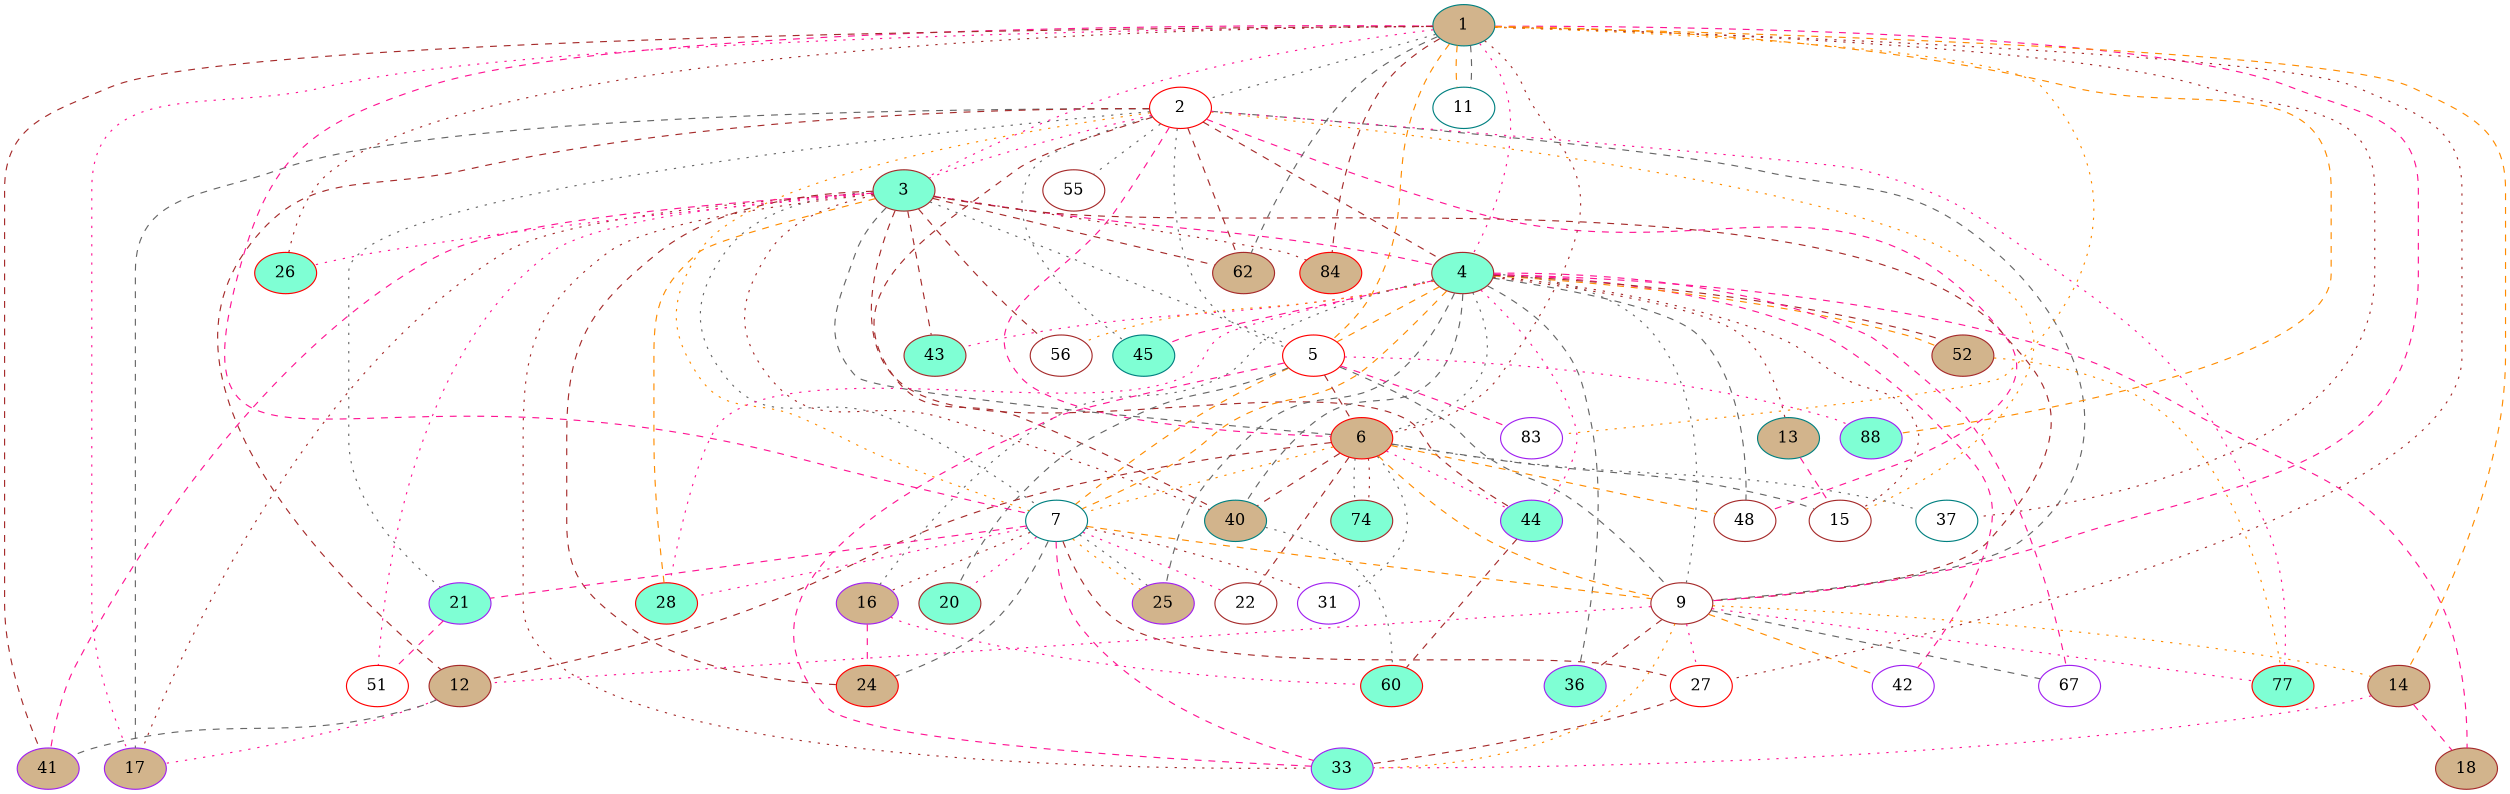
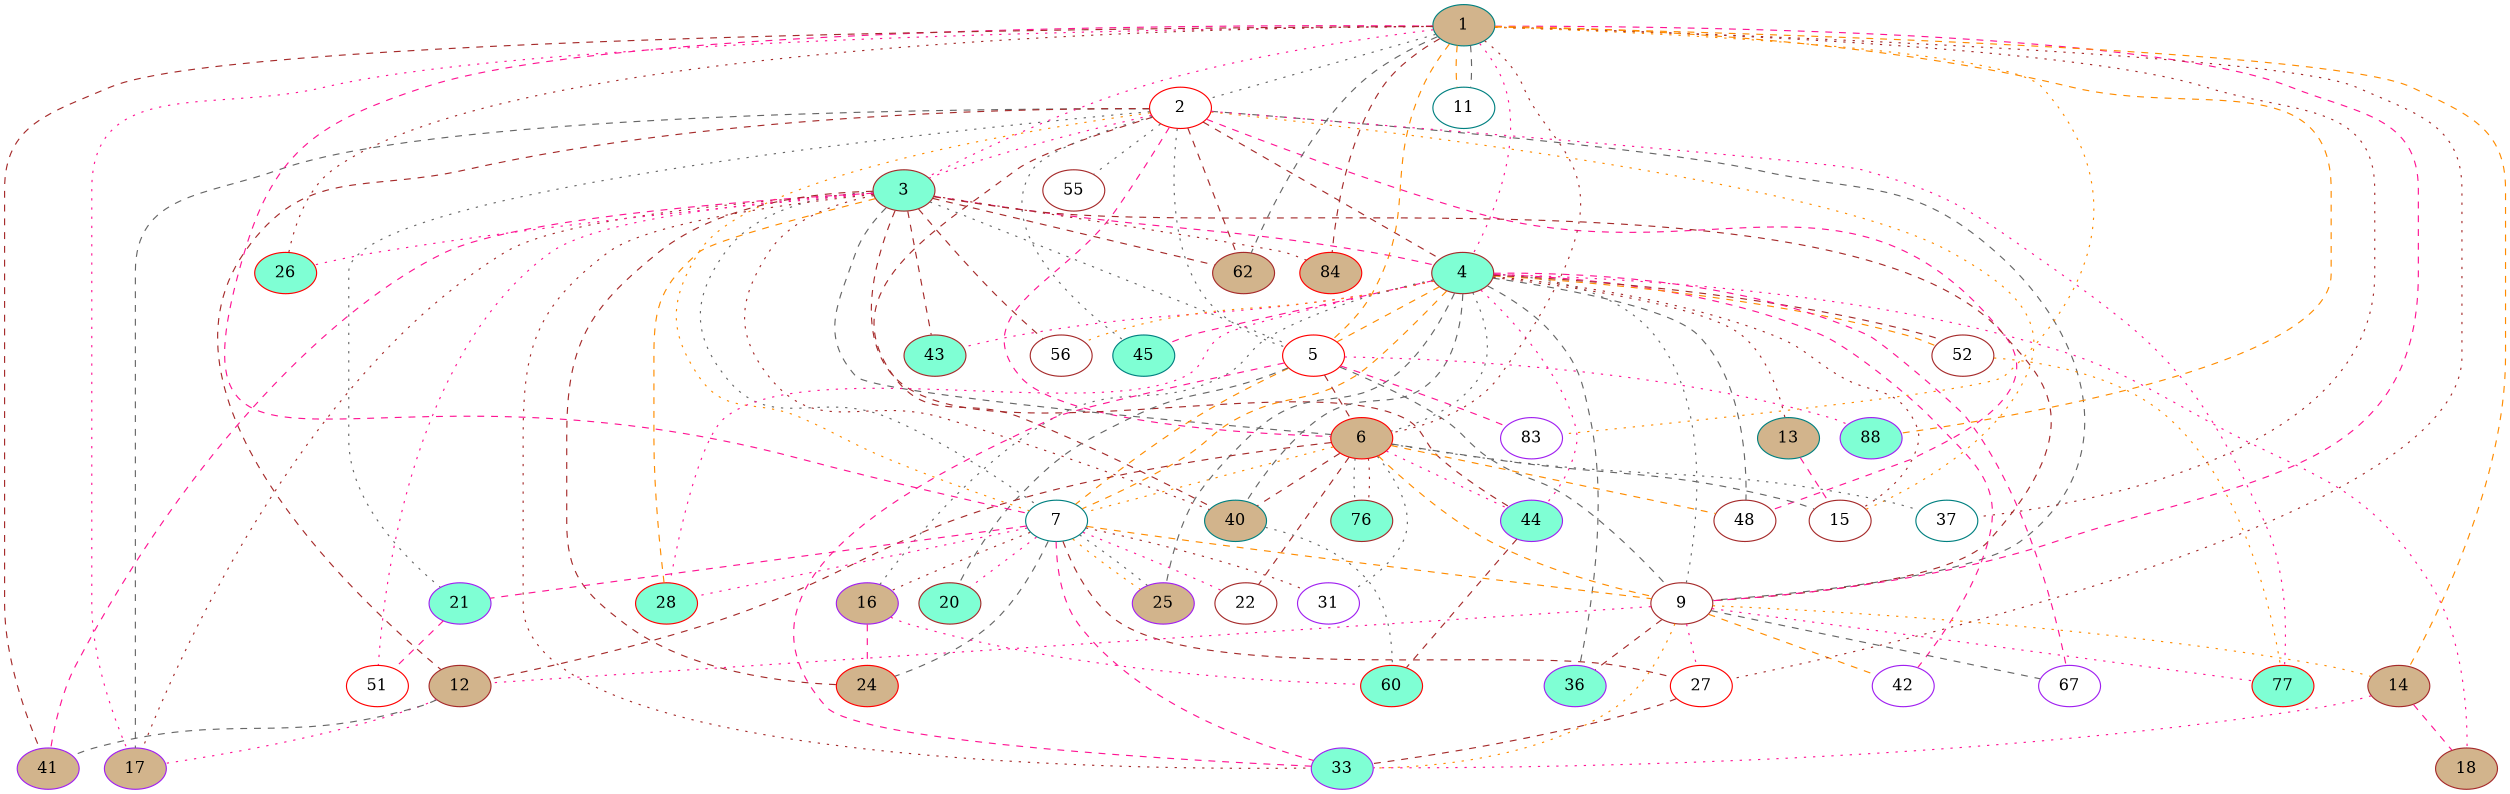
(1963, 356) -> (1963, 356)
(2080, 358) -> (2080, 358)
(1362, 521) -> (1362, 521)
